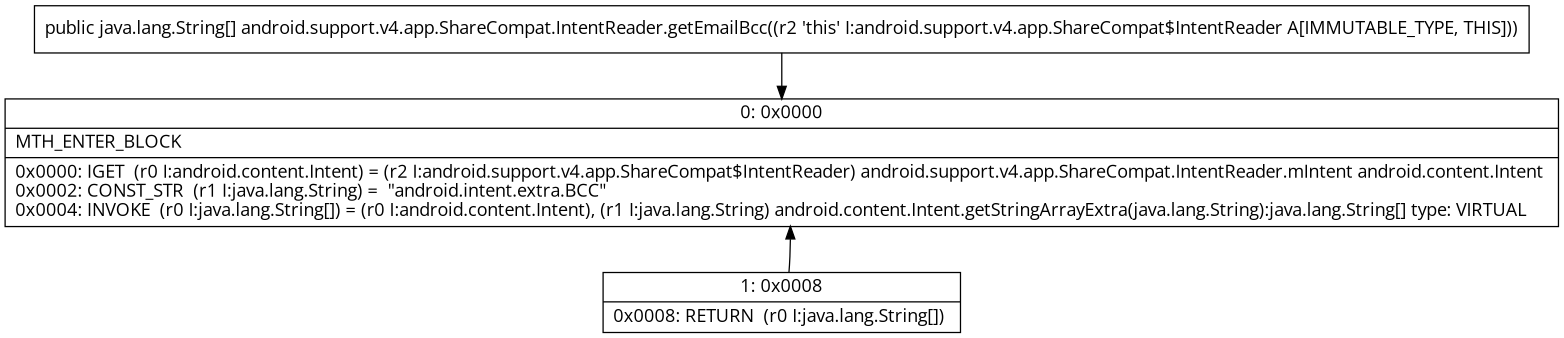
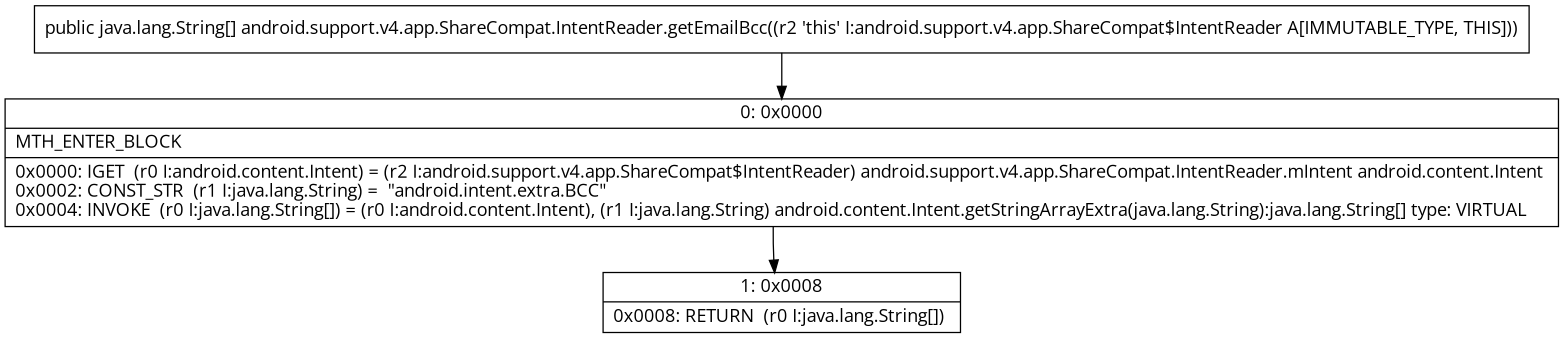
(790, 256) -> (773, 243)
